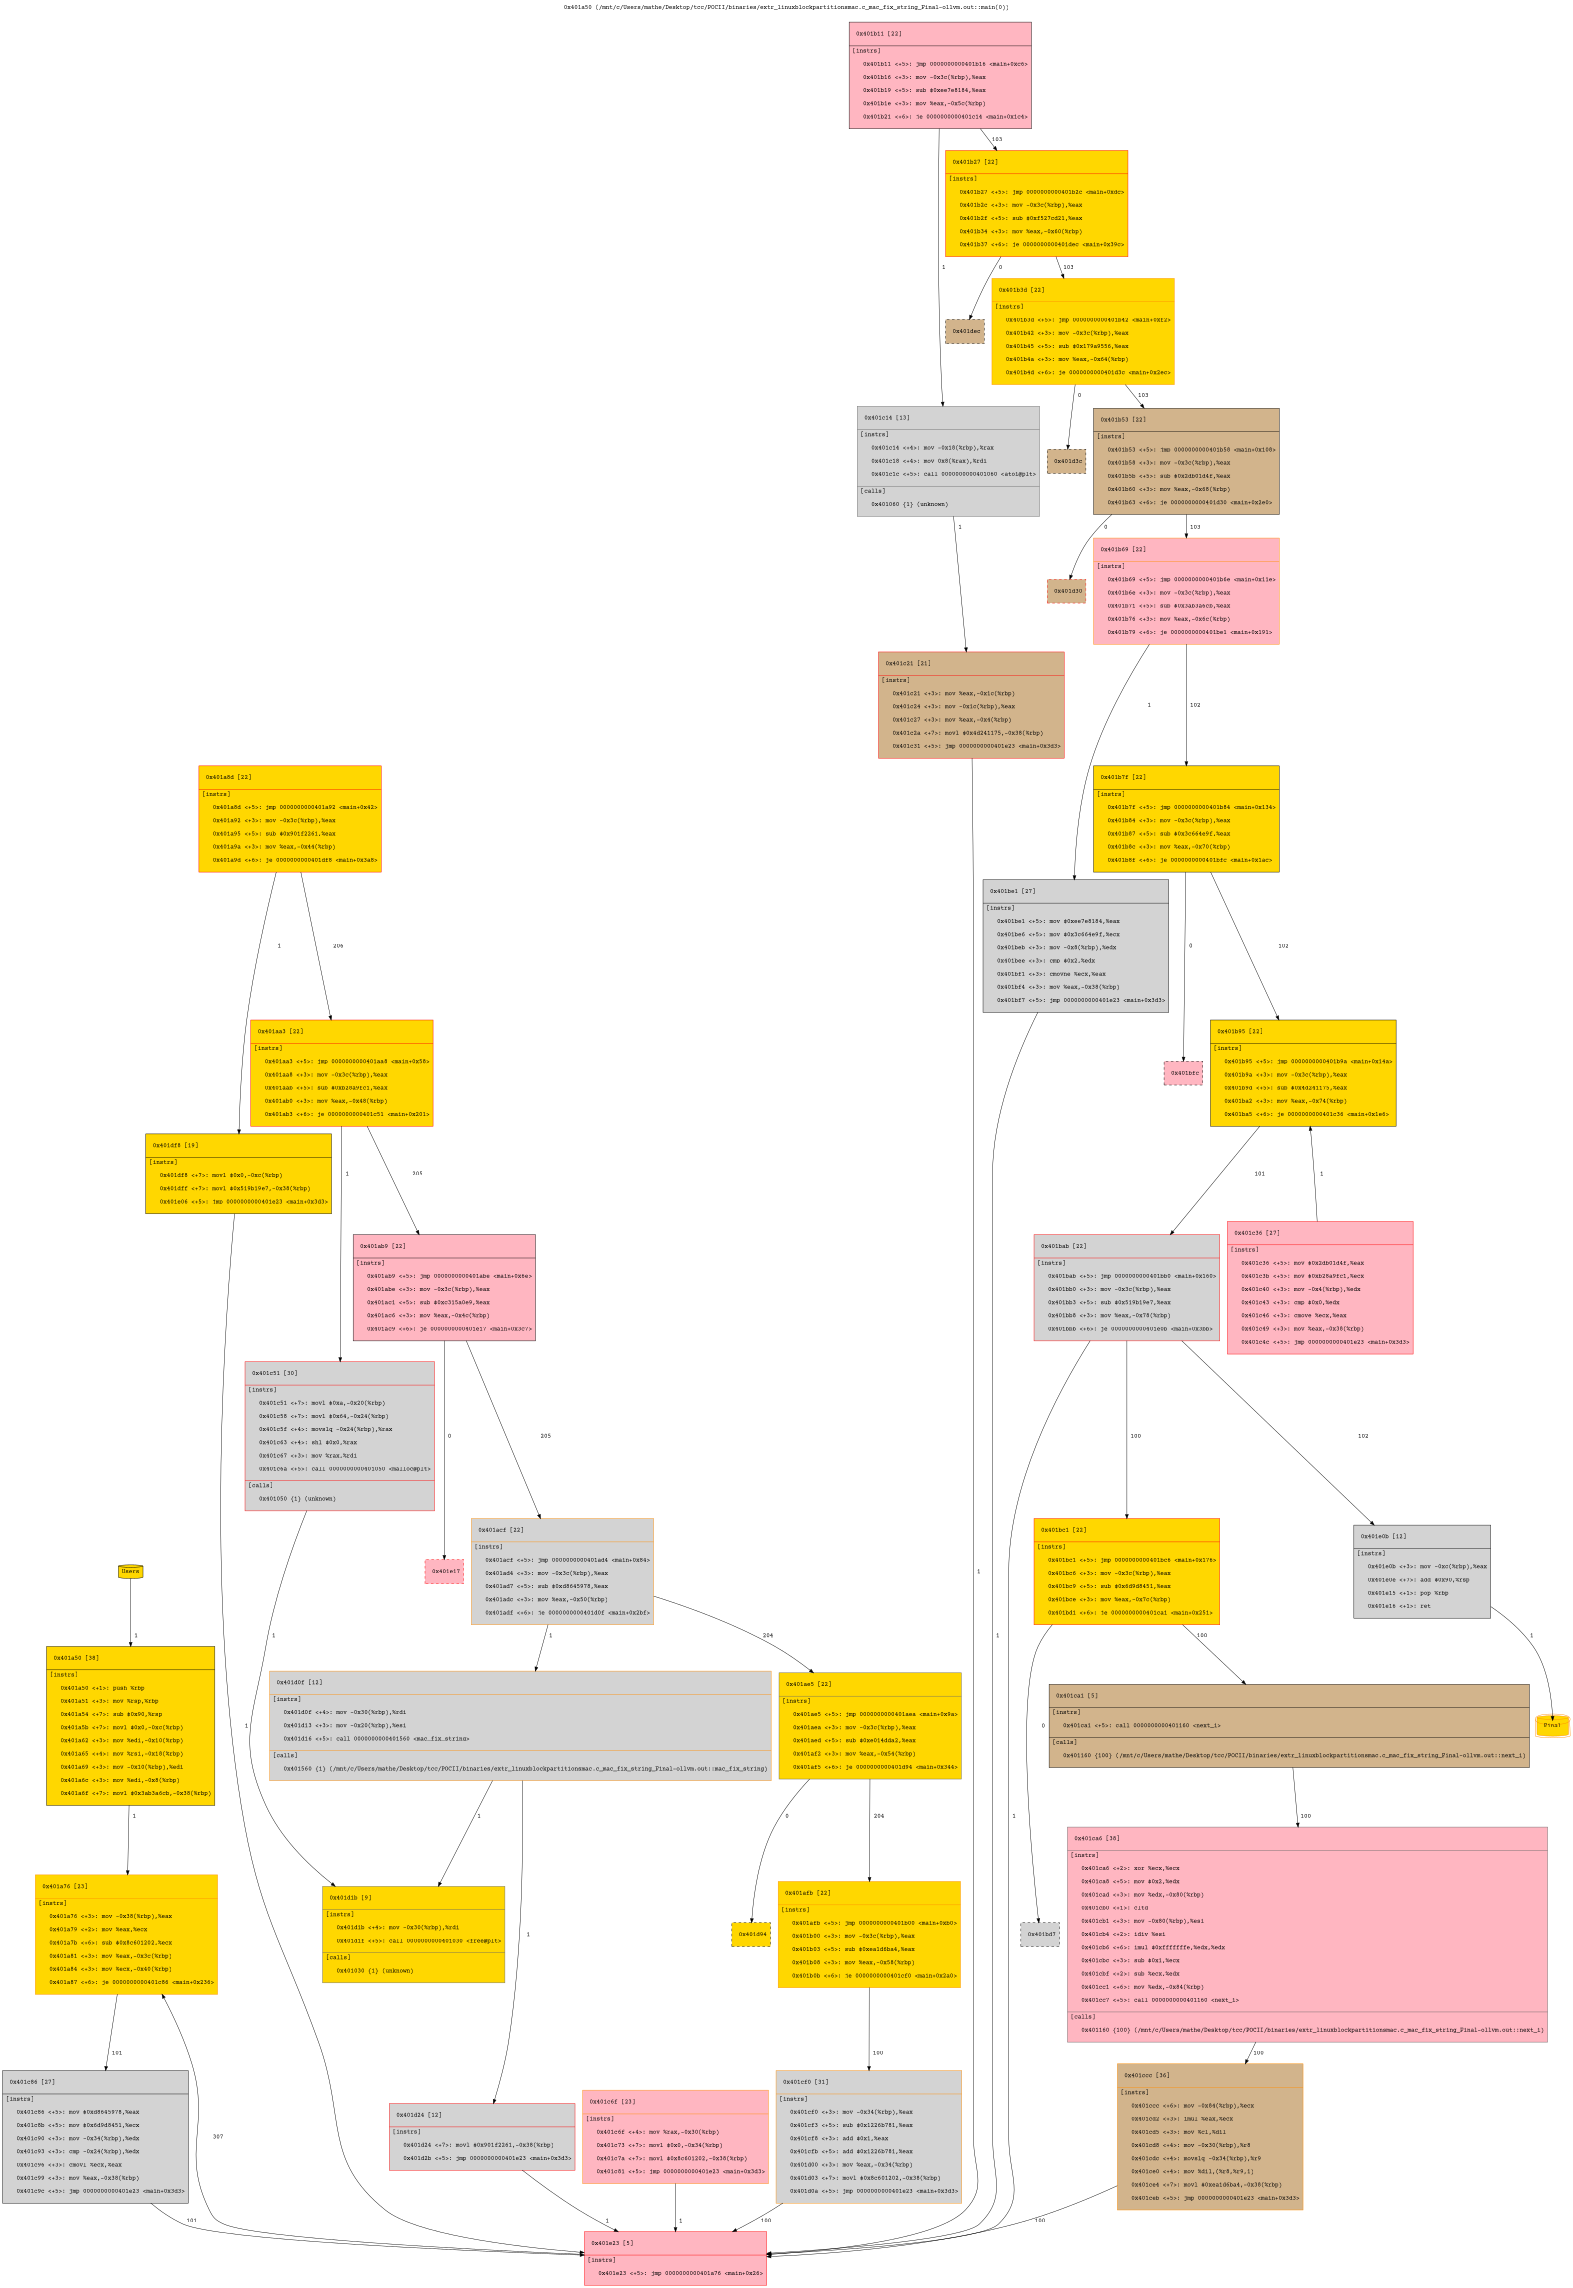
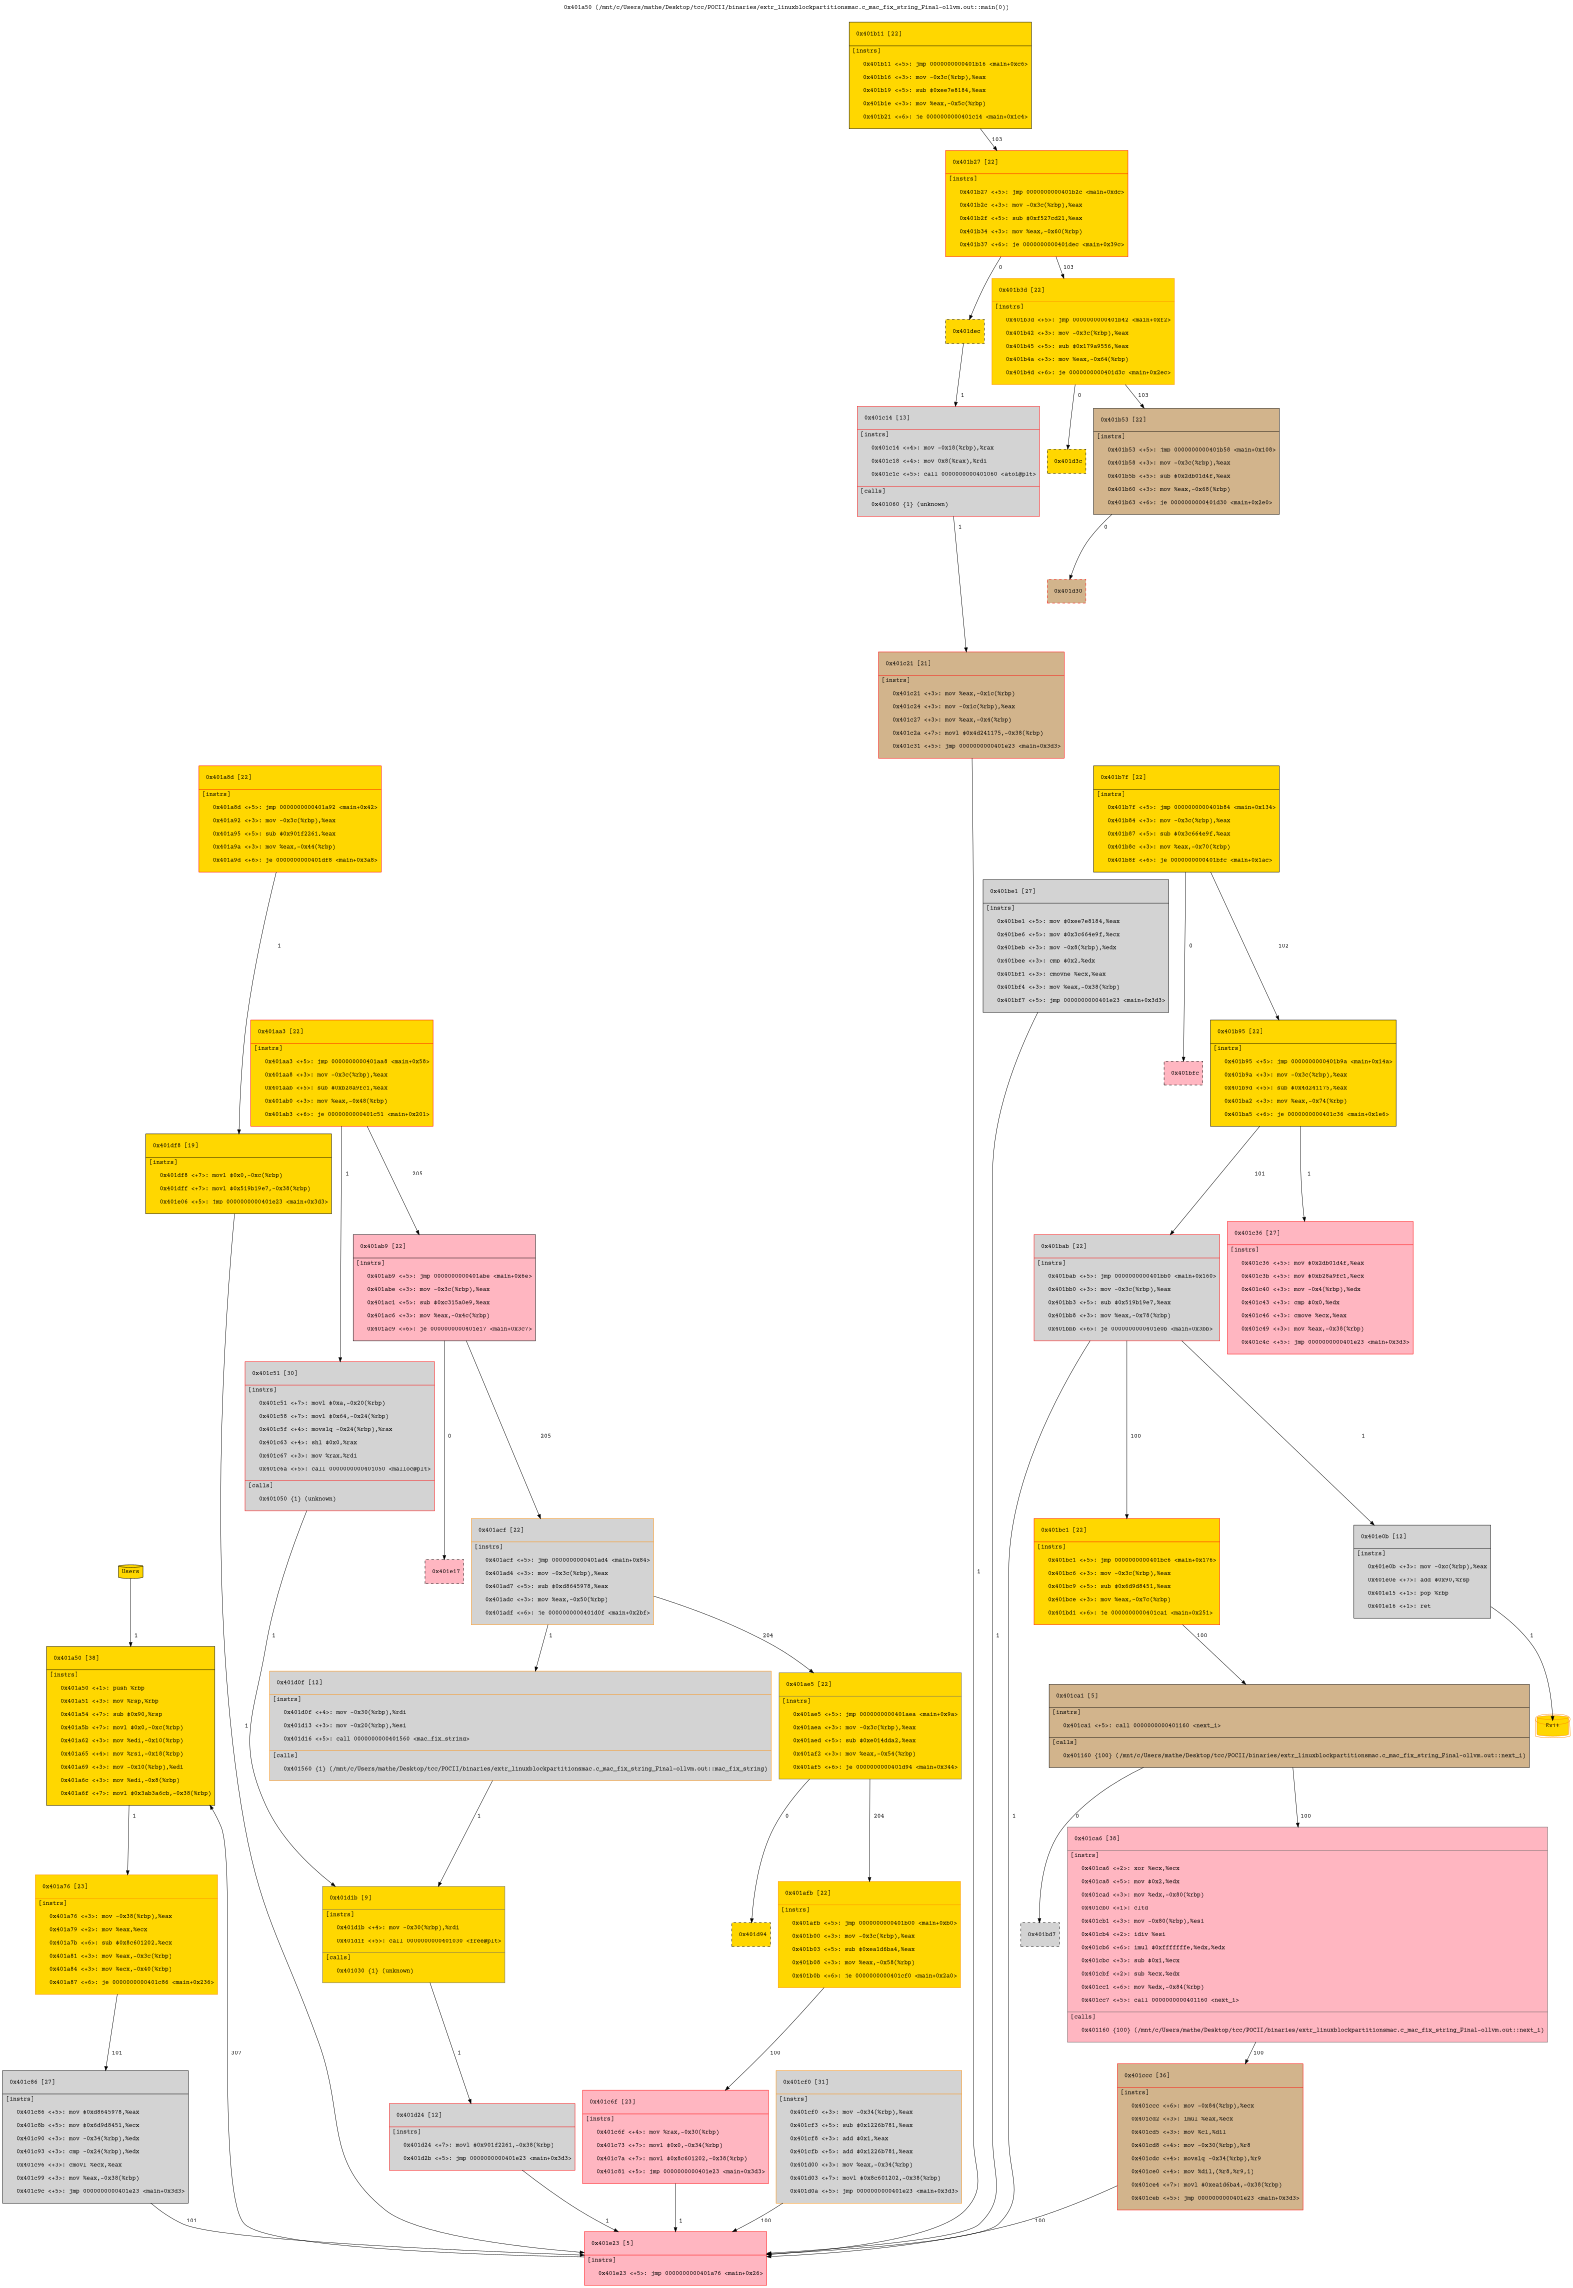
(940, 75) -> (940, 75)
(939, 265) -> (960, 373)
(965, 332) -> (965, 332)
(948, 461) -> (948, 461)
(1067, 461) -> (1067, 461)
(1186, 591) -> none
(316, 944) -> none
(1314, 1176) -> (1301, 1172)
(1362, 1436) -> (1362, 1436)
(444, 1572) -> (444, 1572)
(1553, 1726) -> (1553, 1726)
(1027, 1769) -> (1065, 1825)
(519, 1941) -> (450, 2041)
(869, 2027) -> (778, 2039)
(676, 2137) -> (676, 2137)
(1210, 2137) -> (1210, 2137)
(283, 2235) -> (234, 2187)
